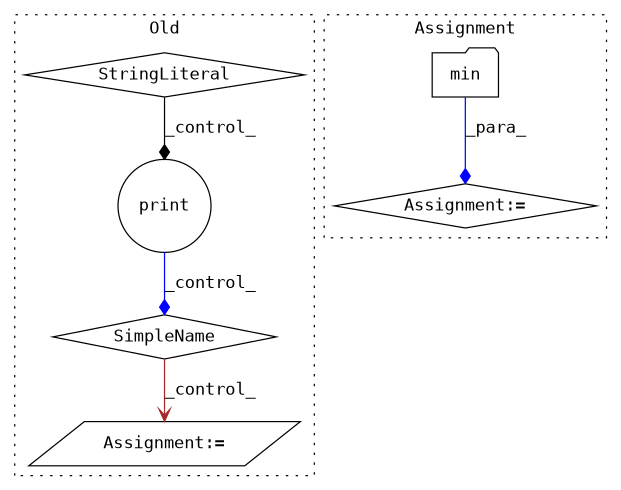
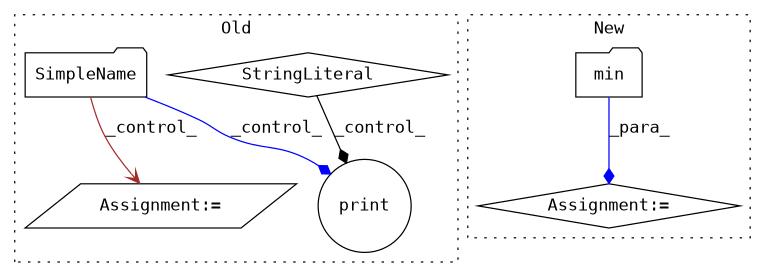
(465, 29) -> (609, 29)
(165, 276) -> (230, 137)
(165, 337) -> (86, 75)
